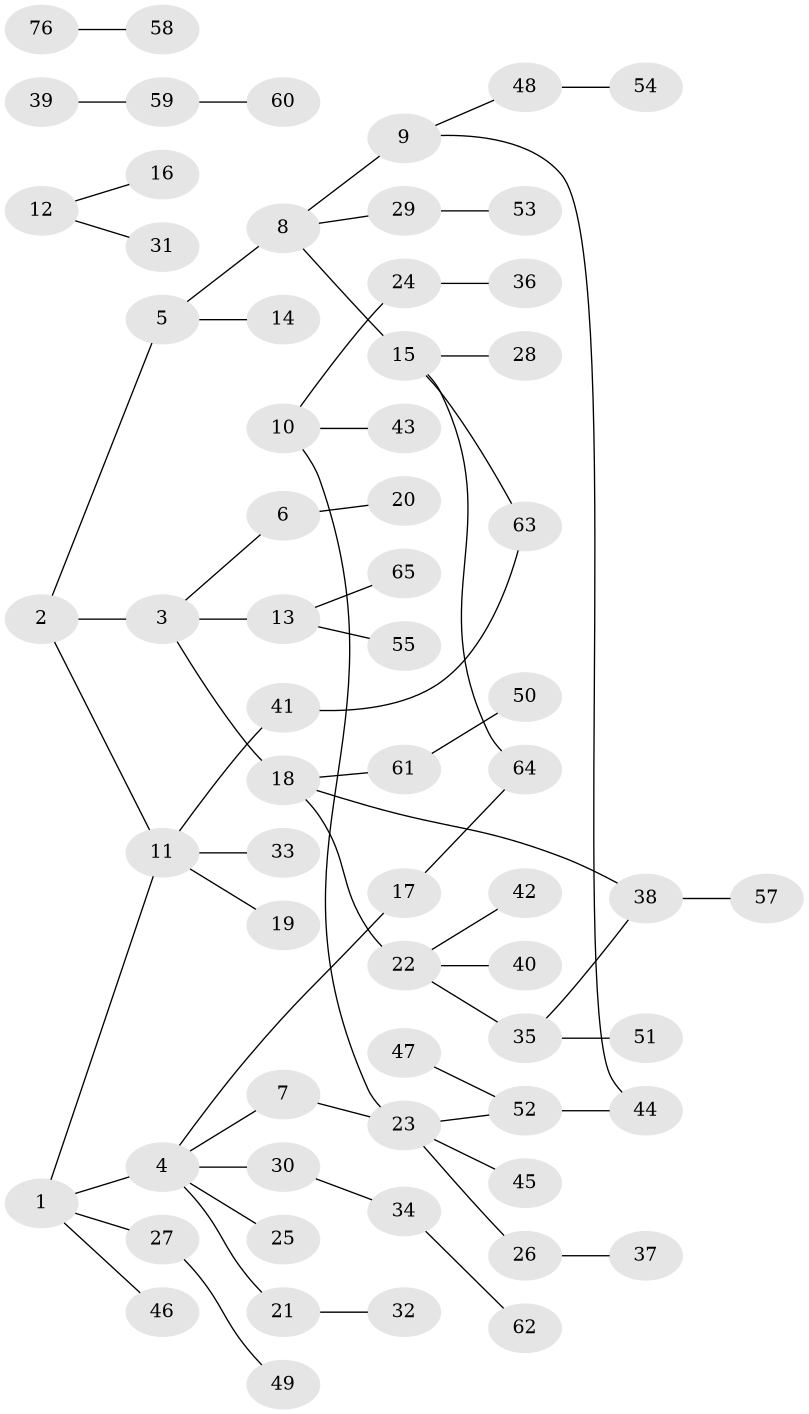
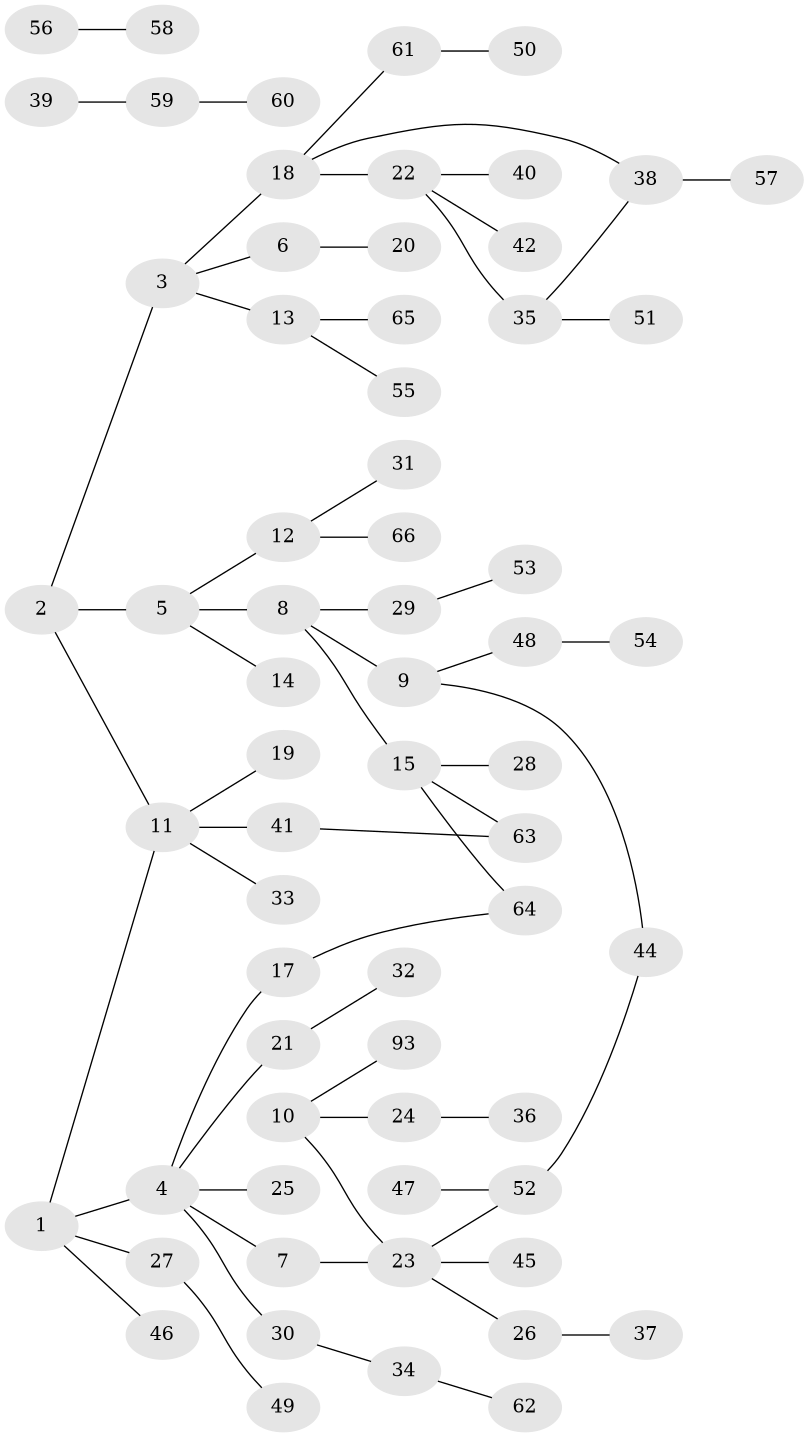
(42, 30) -> (42, 30)
(163, 175) -> (404, 537)
(404, 428) -> (404, 1045)
none -> (223, 573)
